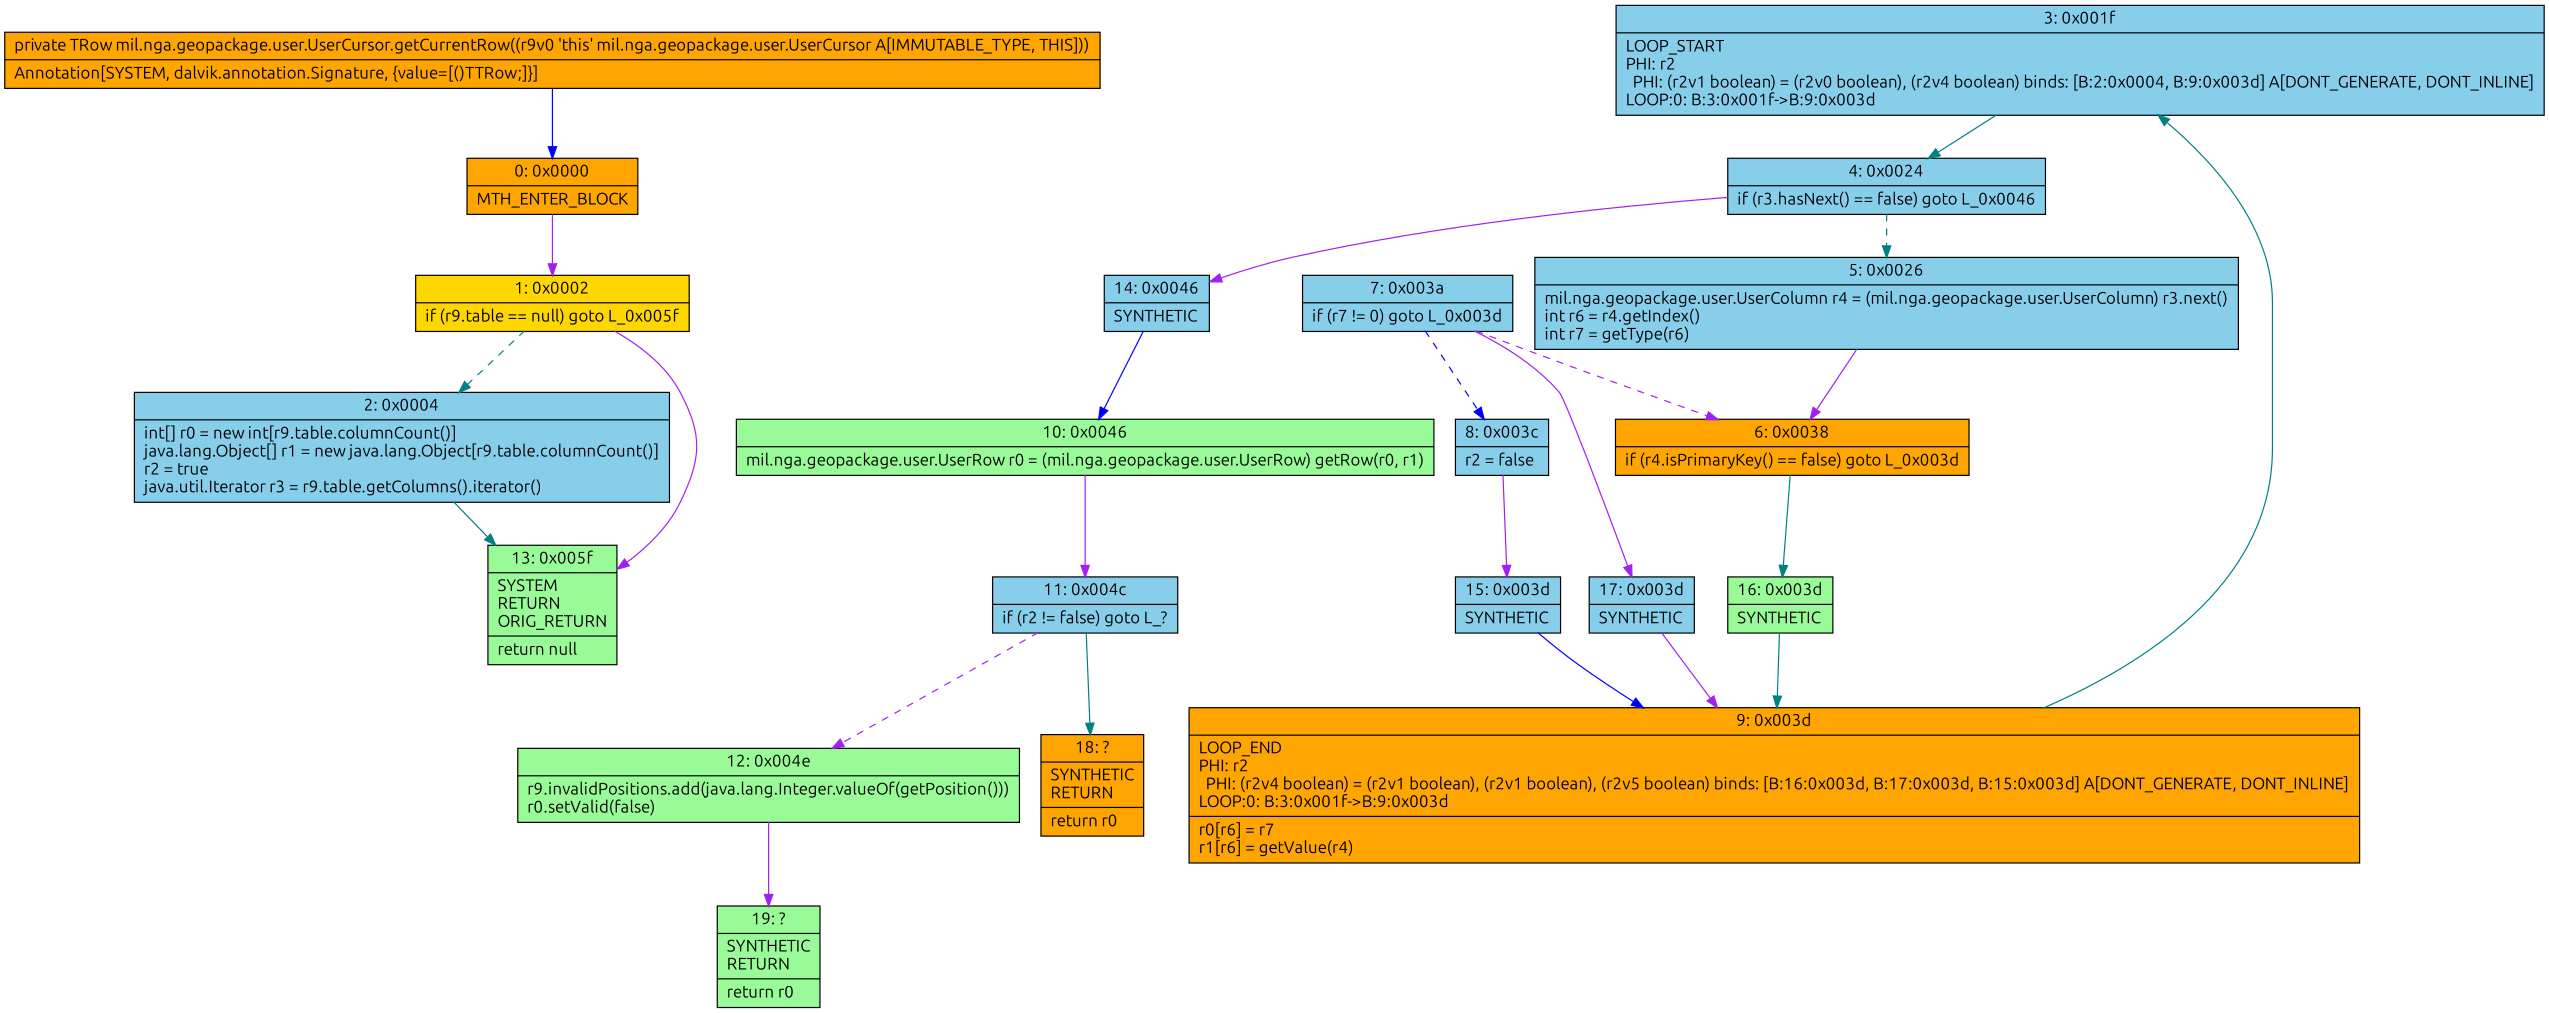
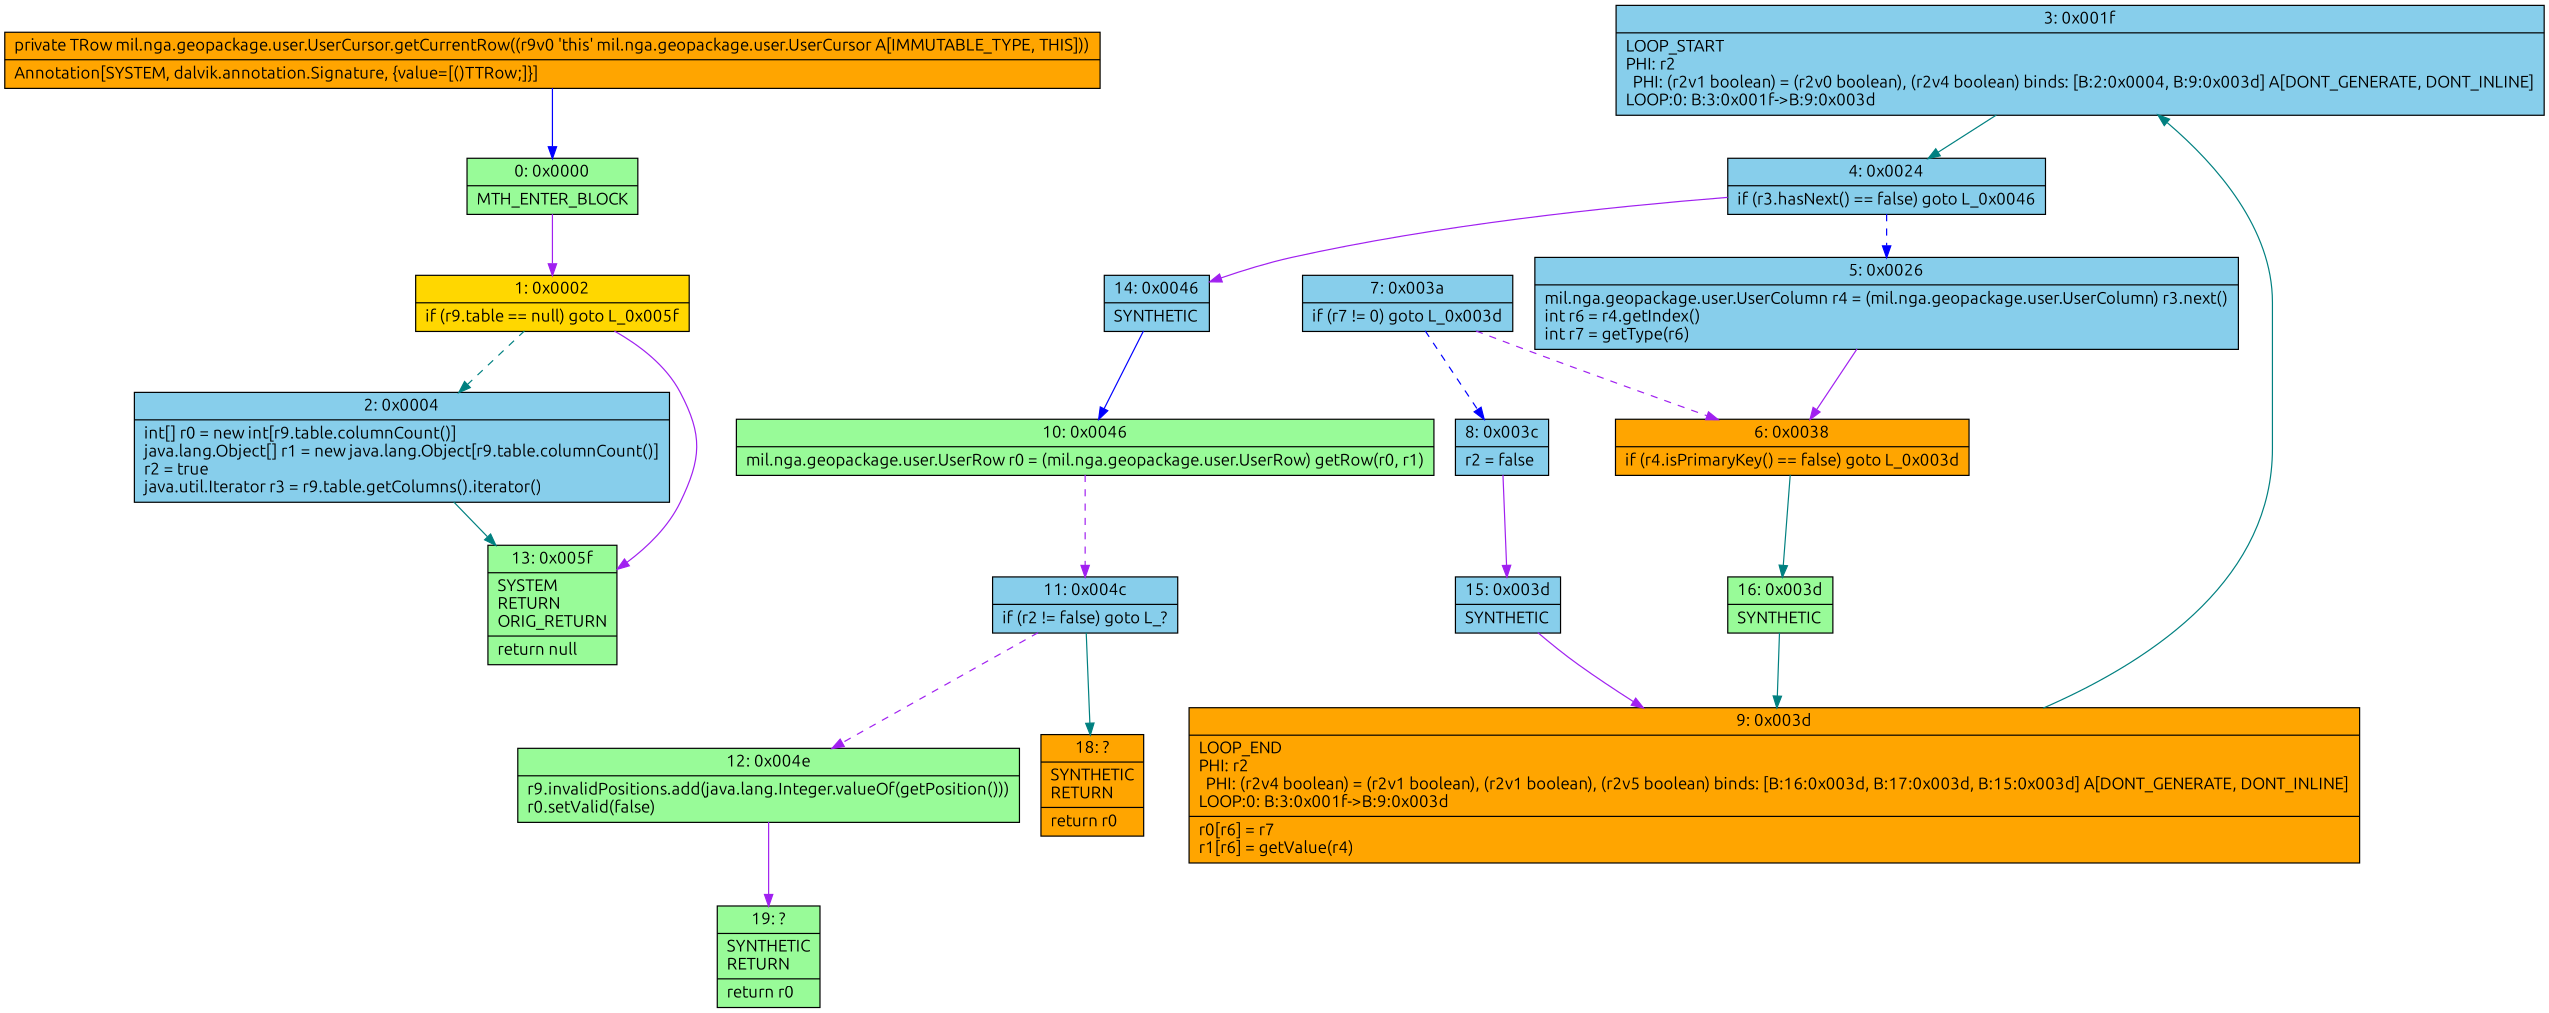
(552, 186) -> (552, 186)
(1887, 230) -> (1887, 230)
(1085, 520) -> (1085, 520)
(1642, 605) -> none
(1584, 669) -> (1584, 669)
